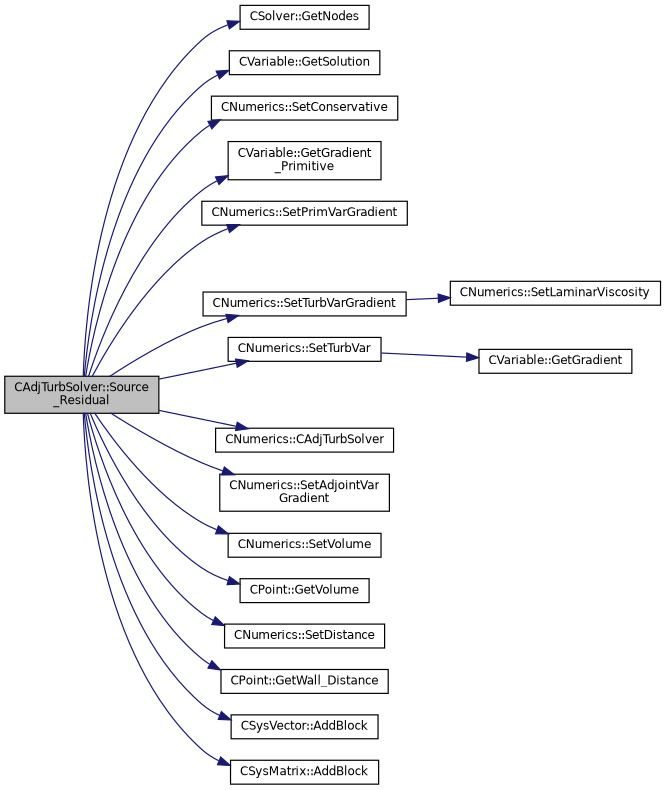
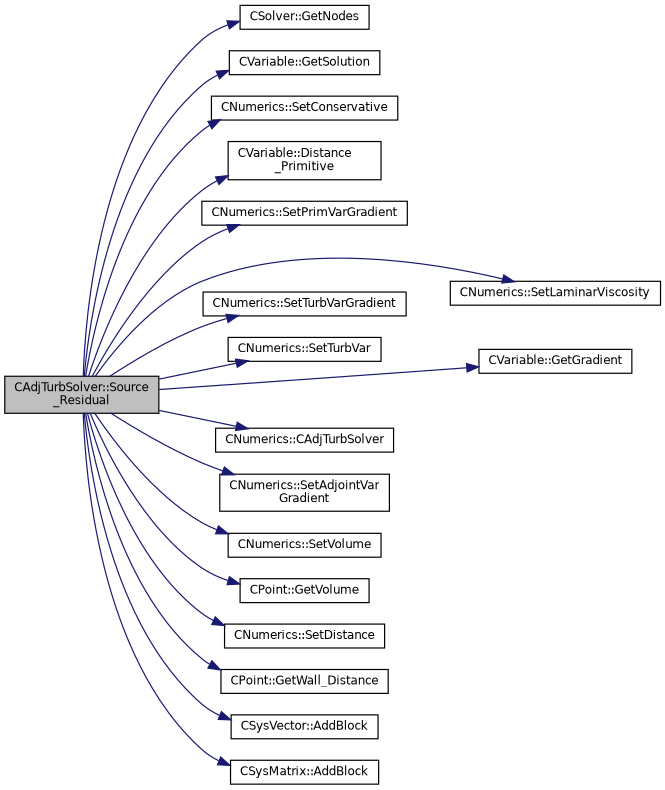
(305, 161) -> (305, 161)
(422, 299) -> (279, 262)
(424, 355) -> (313, 379)
